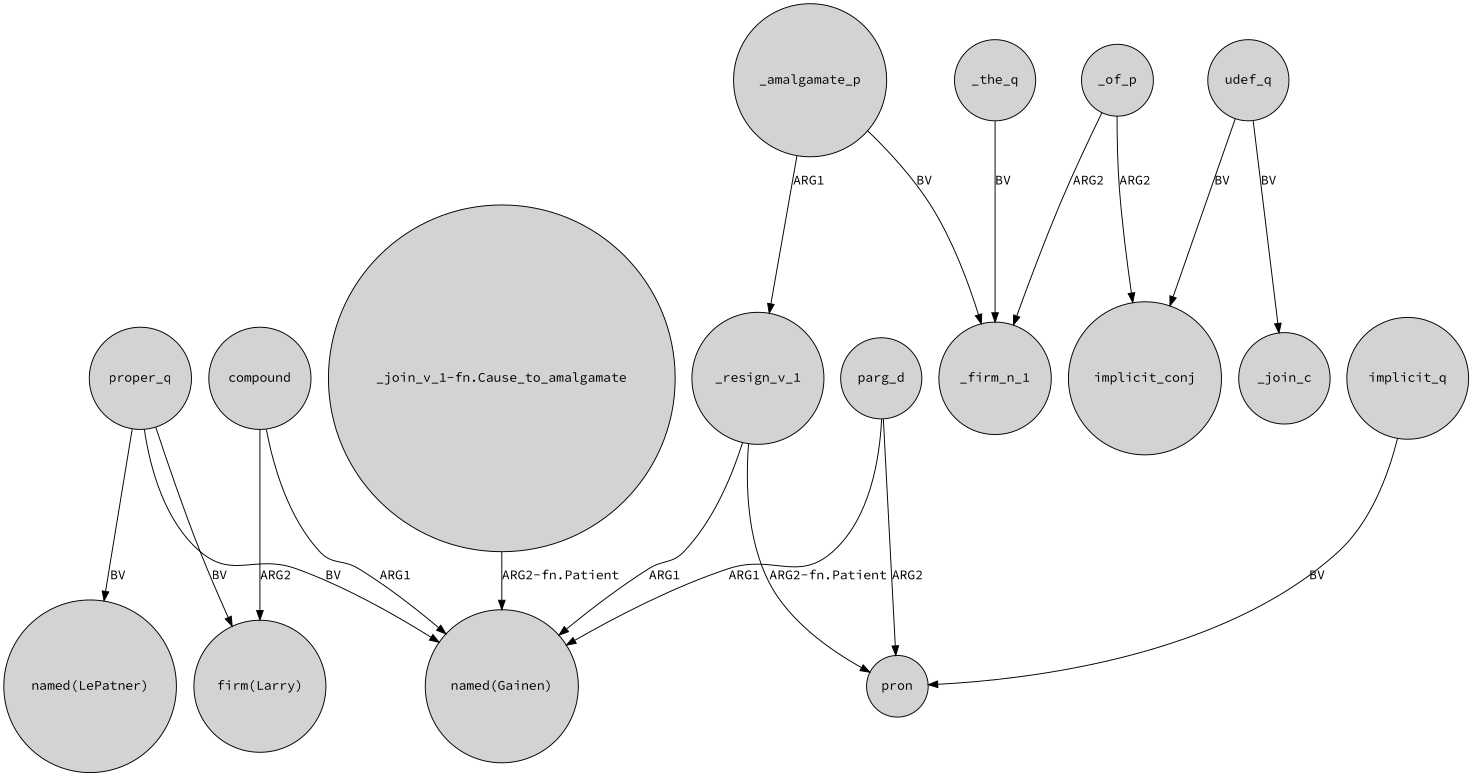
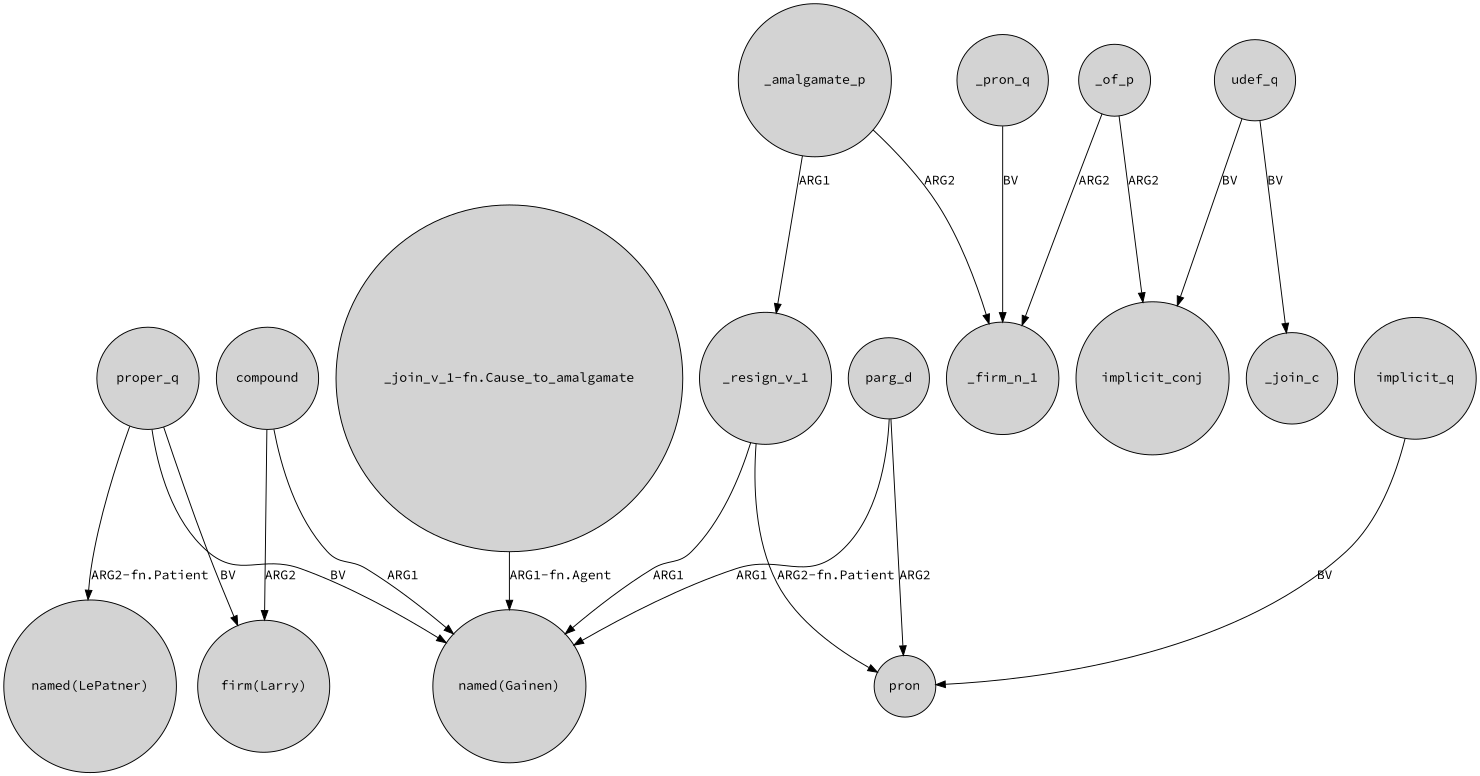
(995, 80) -> (1003, 80)
(924, 181) -> (940, 181)
(118, 576) -> (150, 576)
(561, 576) -> (561, 576)
